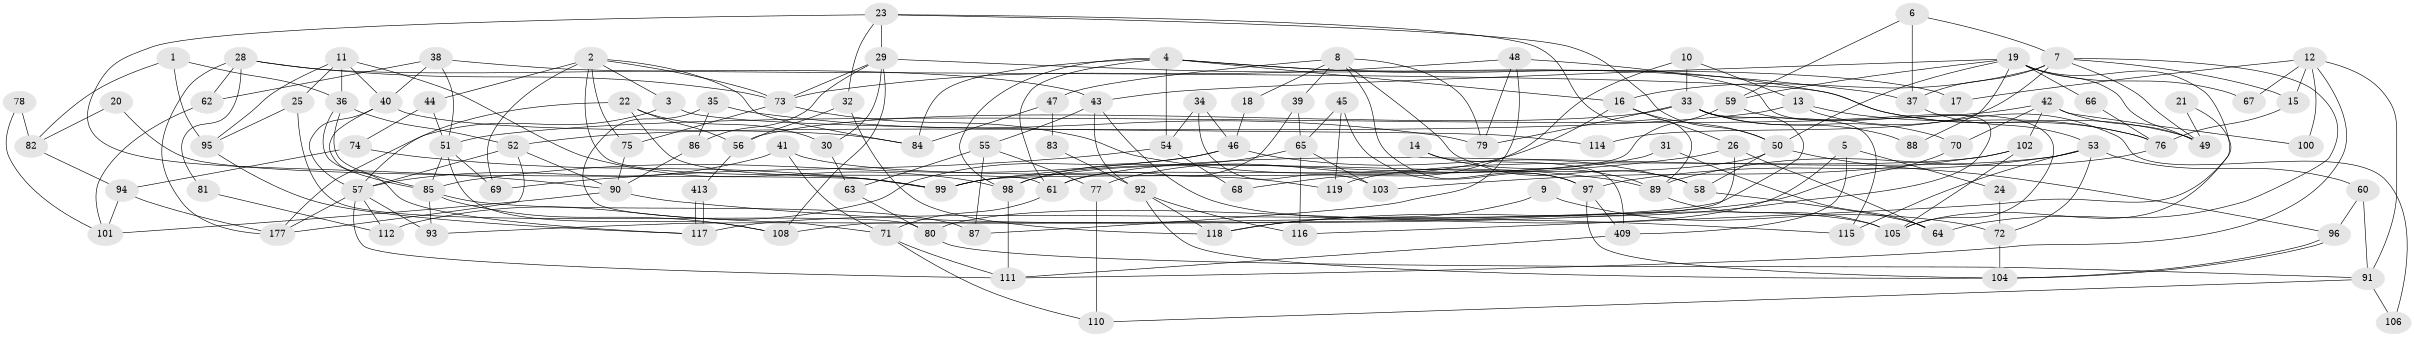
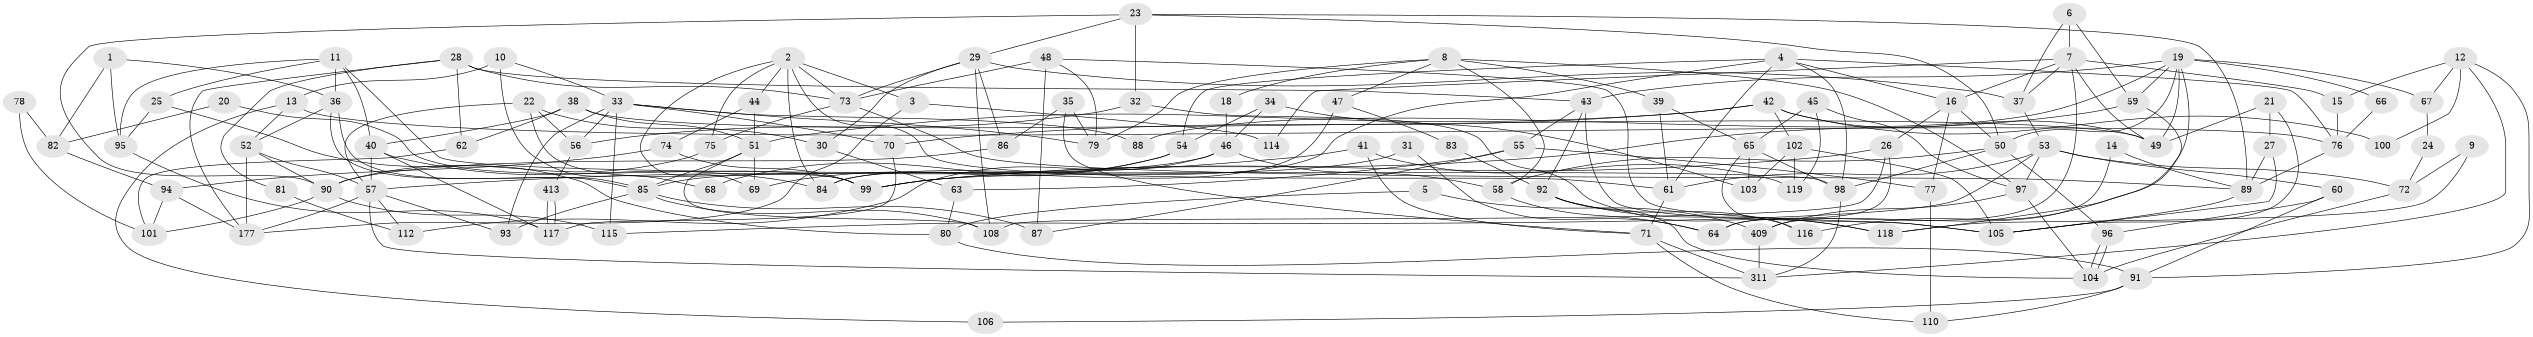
(1956, 102) -> none
none -> (2270, 146)
(1922, 168) -> (2427, 121)
(1008, 279) -> (1759, 279)
